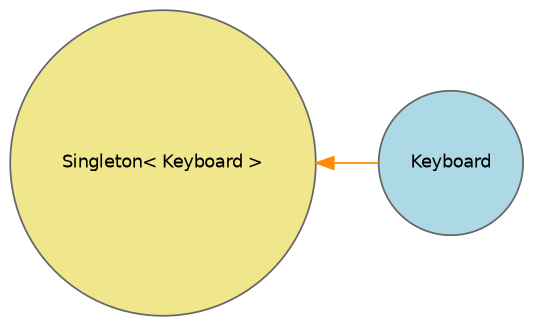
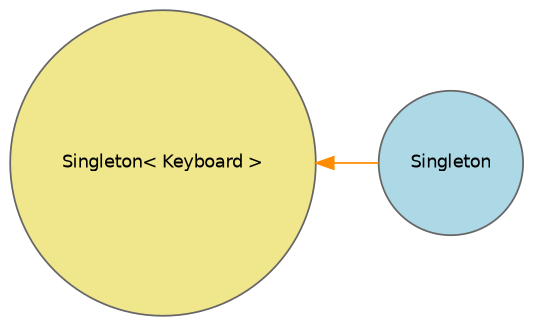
(451, 163) -> (451, 163)
